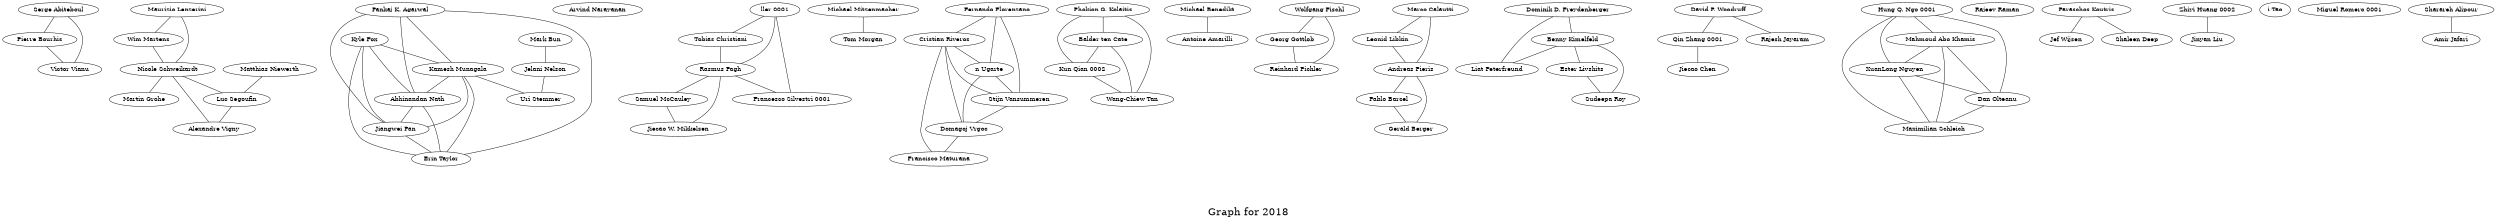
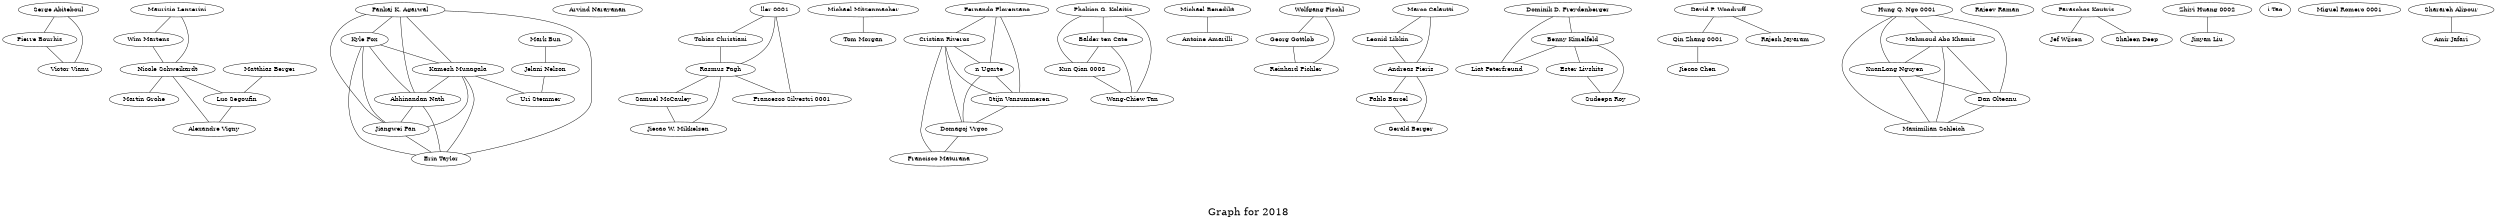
none -> (382, 25)
(270, 69) -> (270, 69)
